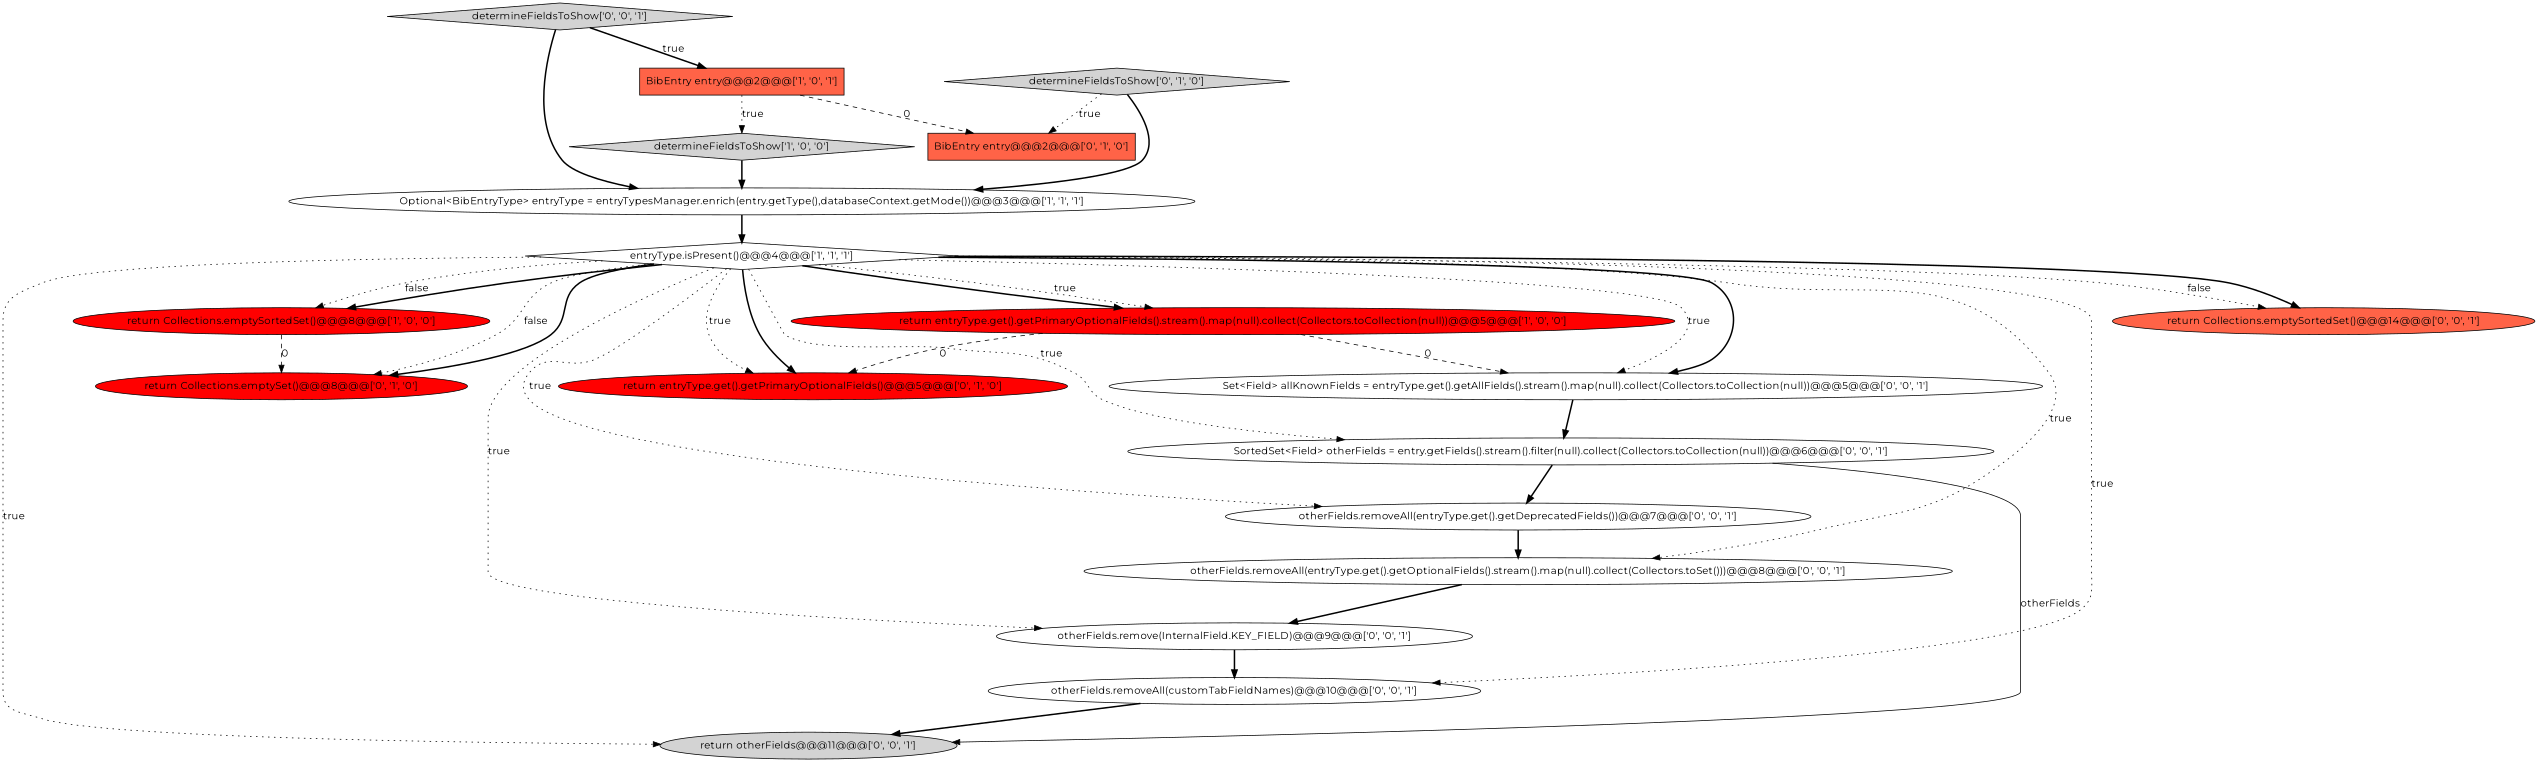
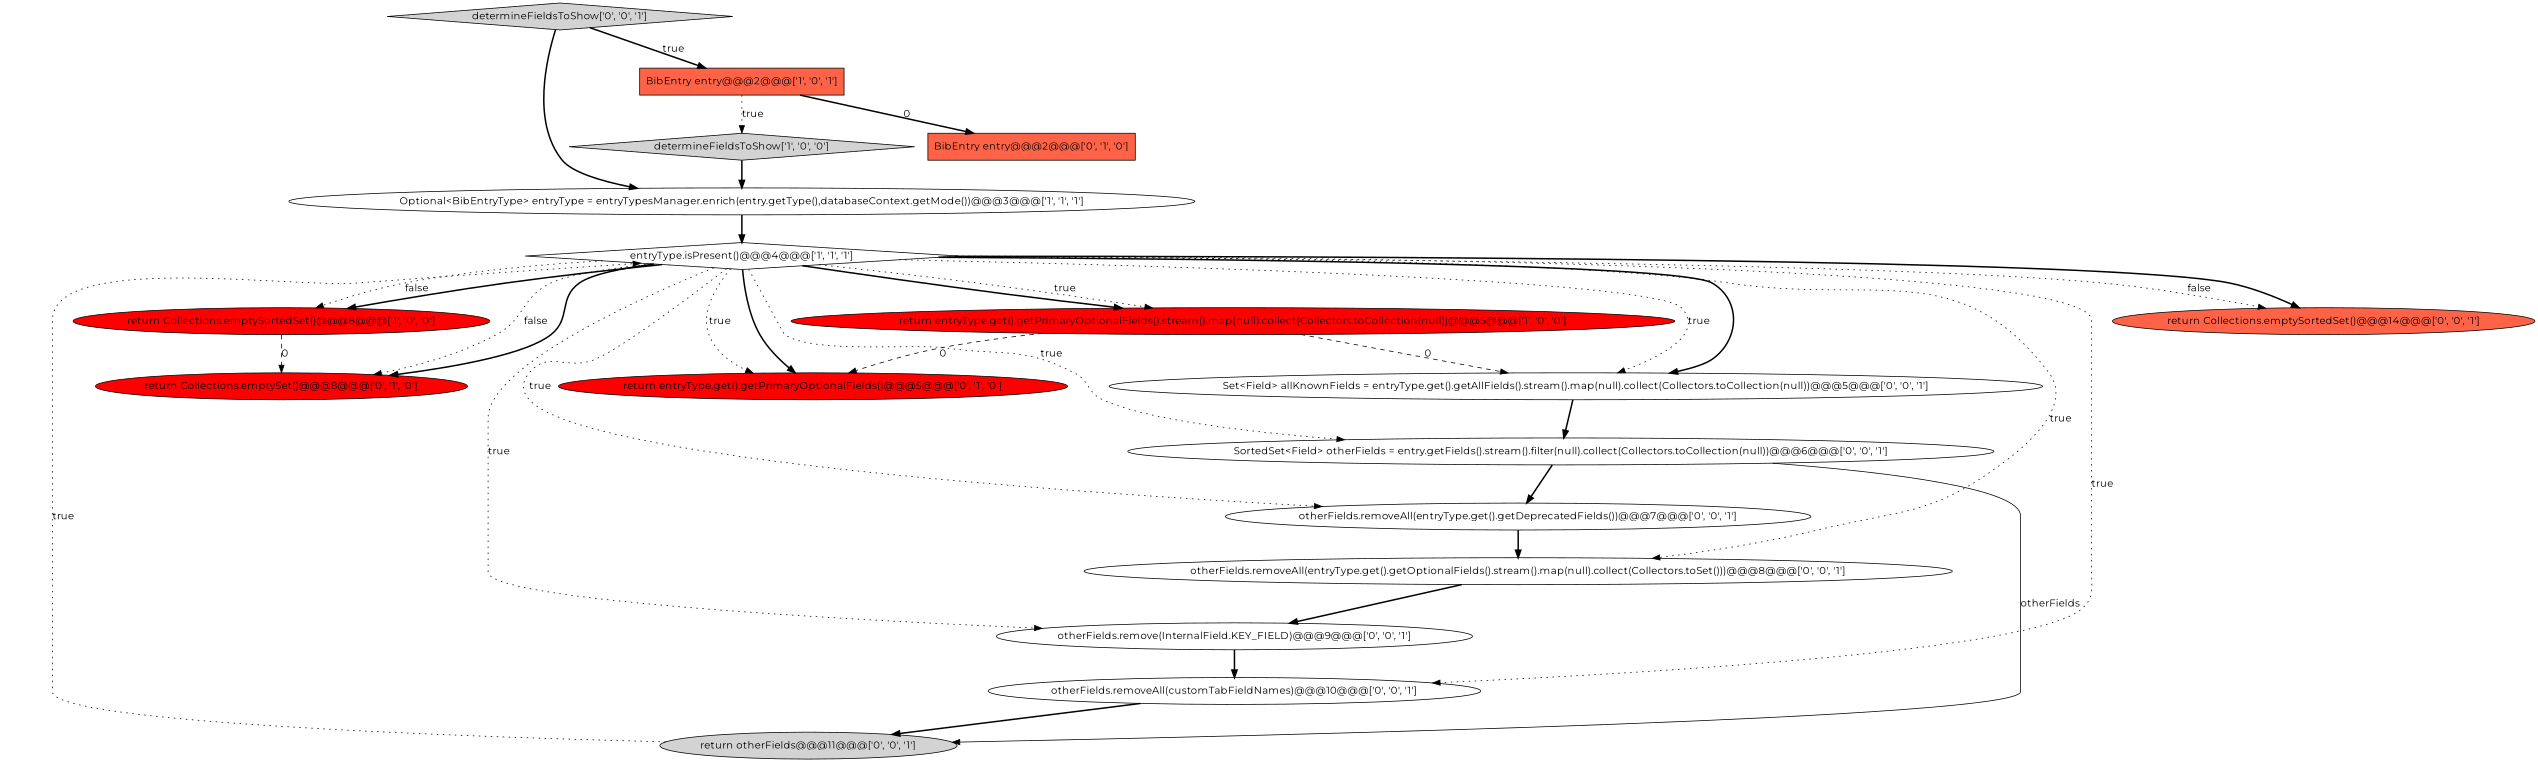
(1117, 82) -> none
(883, 113) -> (883, 113)
(3, 559) -> (52, 516)
